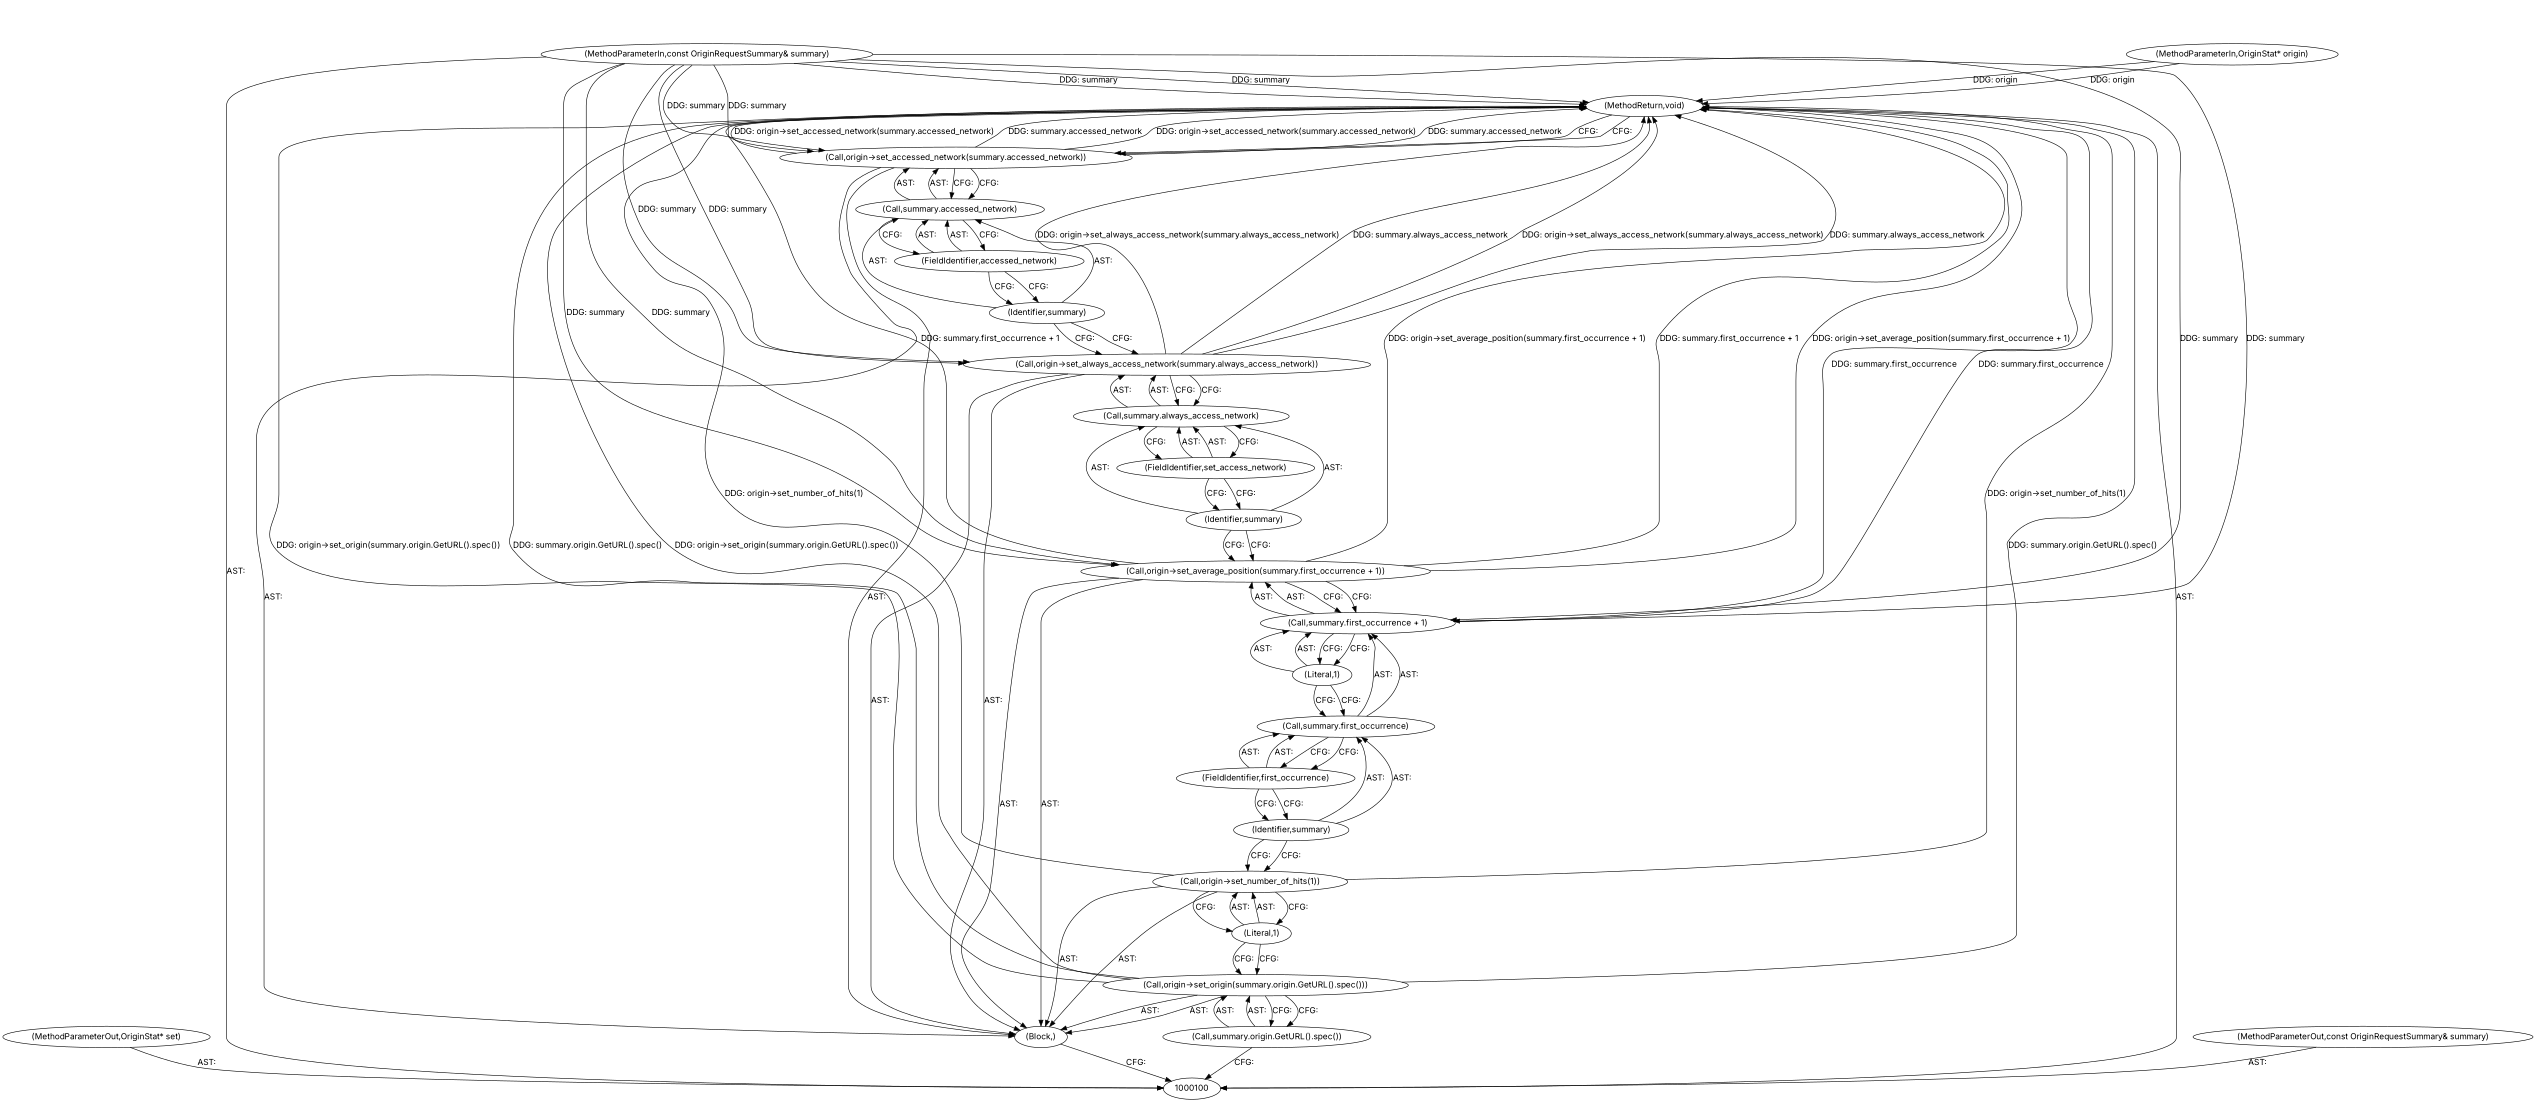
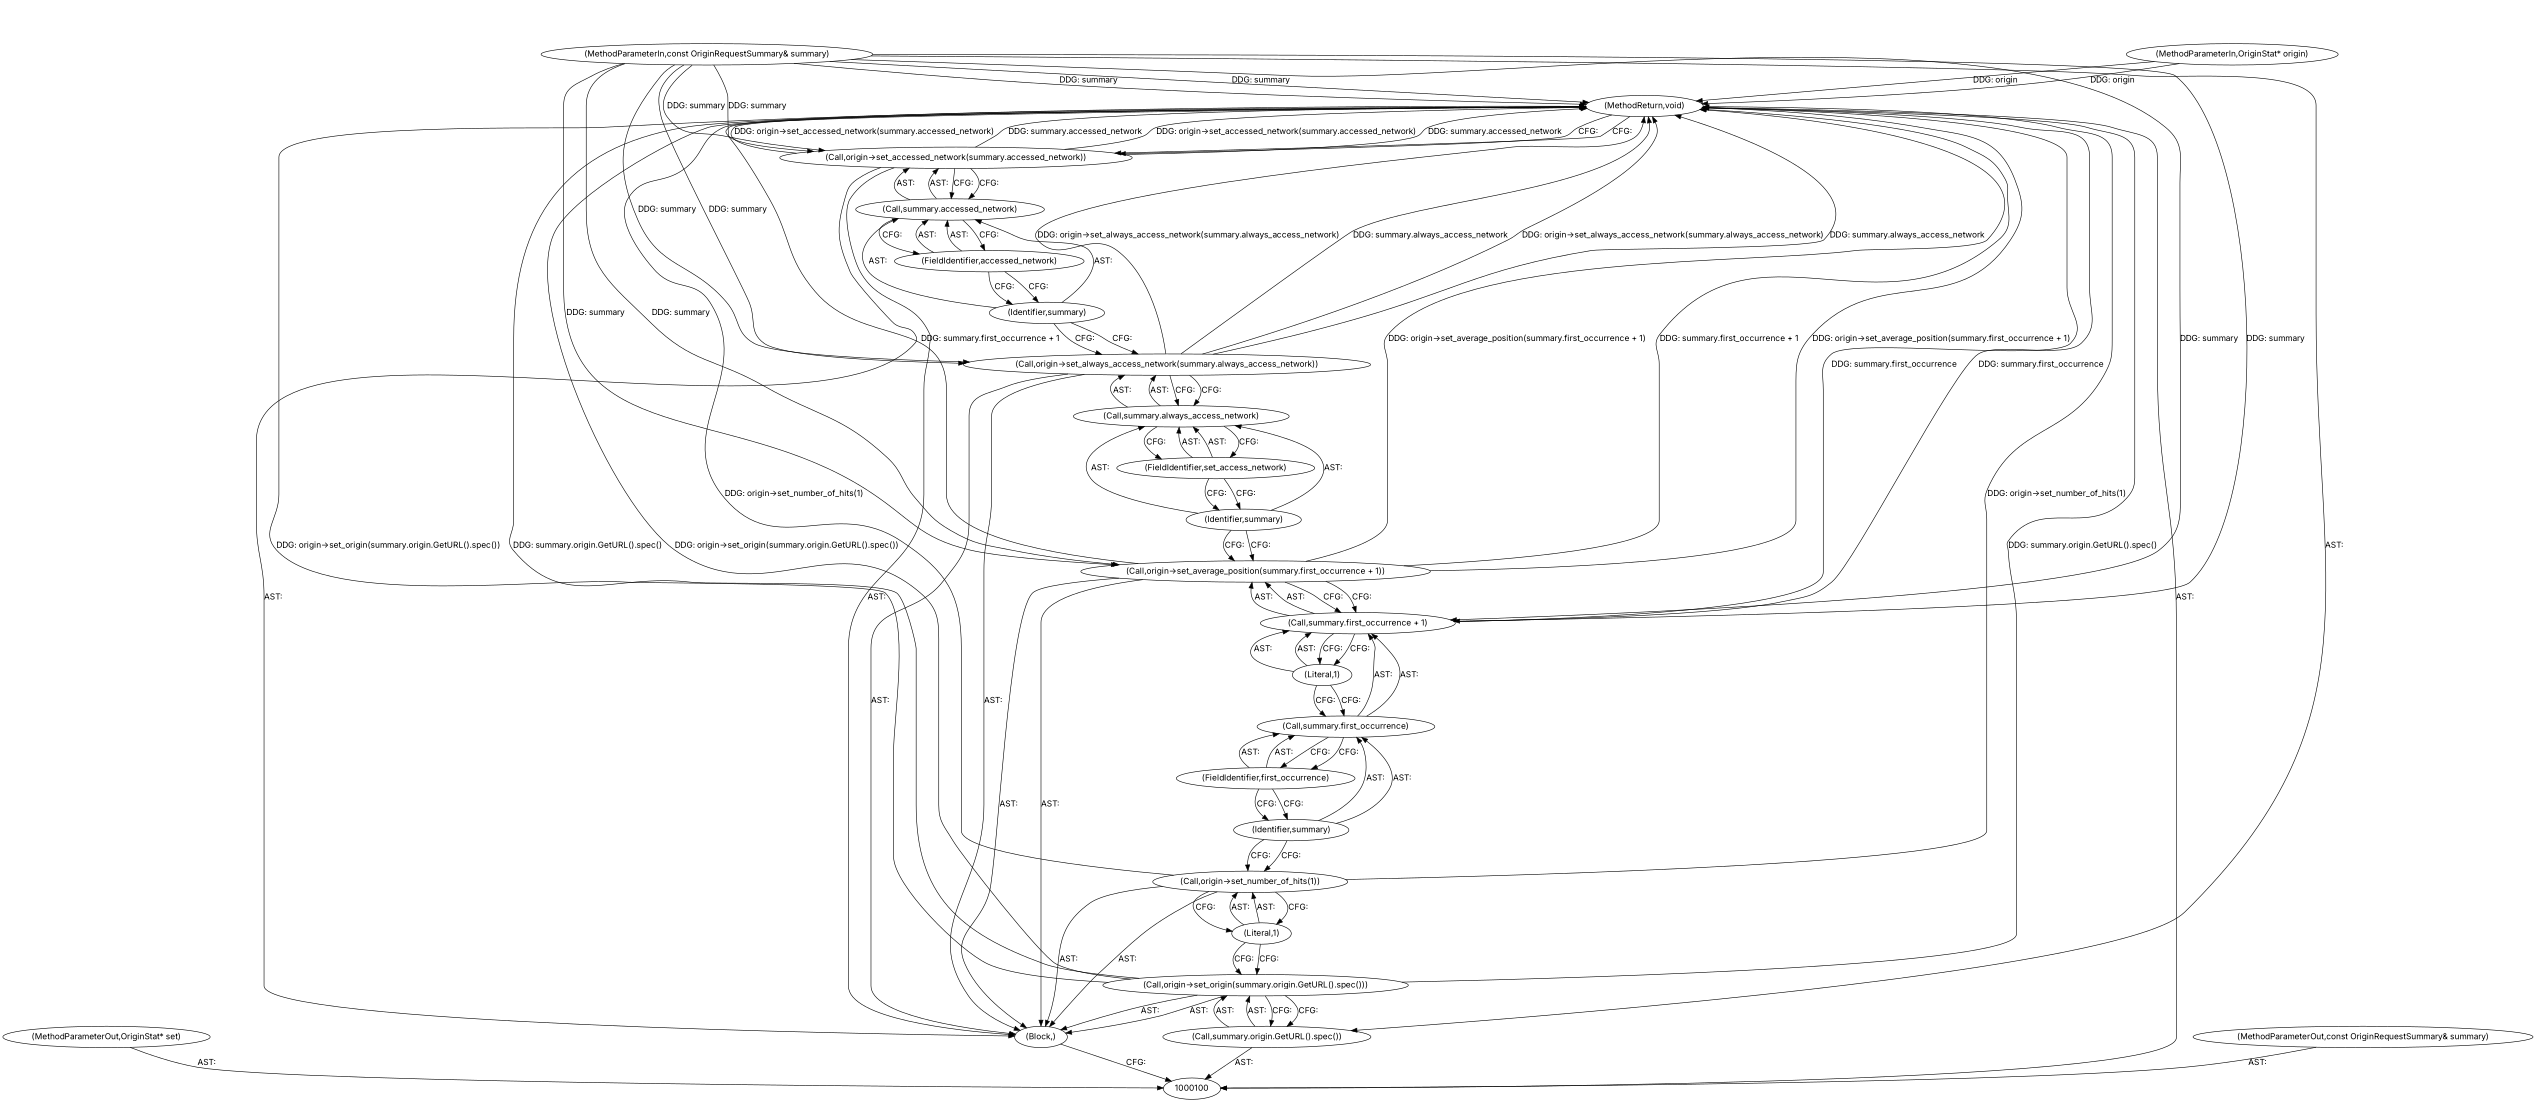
(227, 875) -> (2316, 221)
(1245, 1063) -> (1245, 1063)
